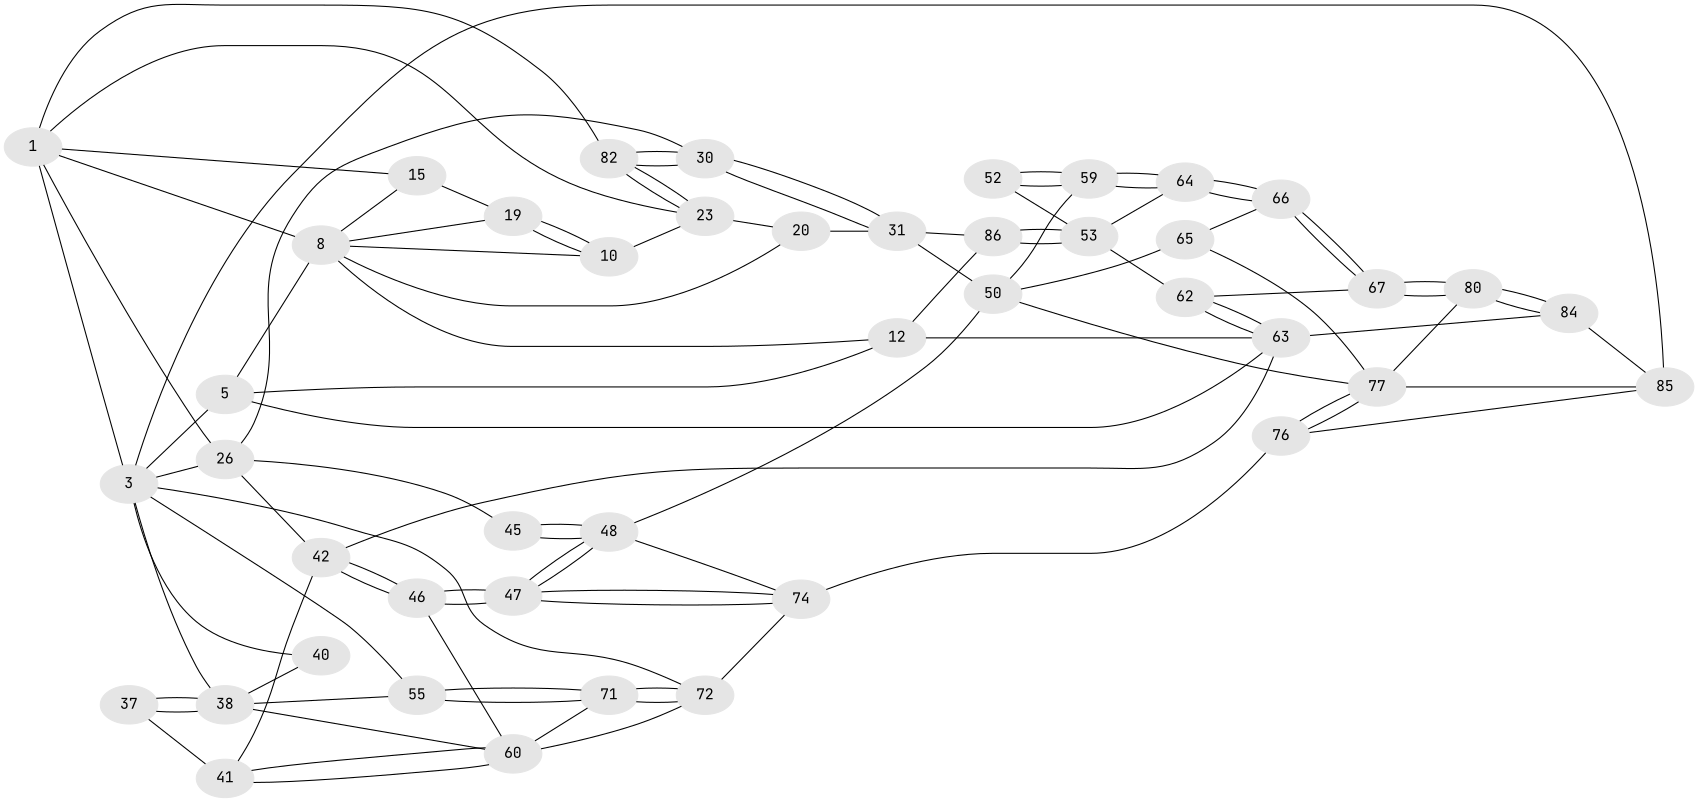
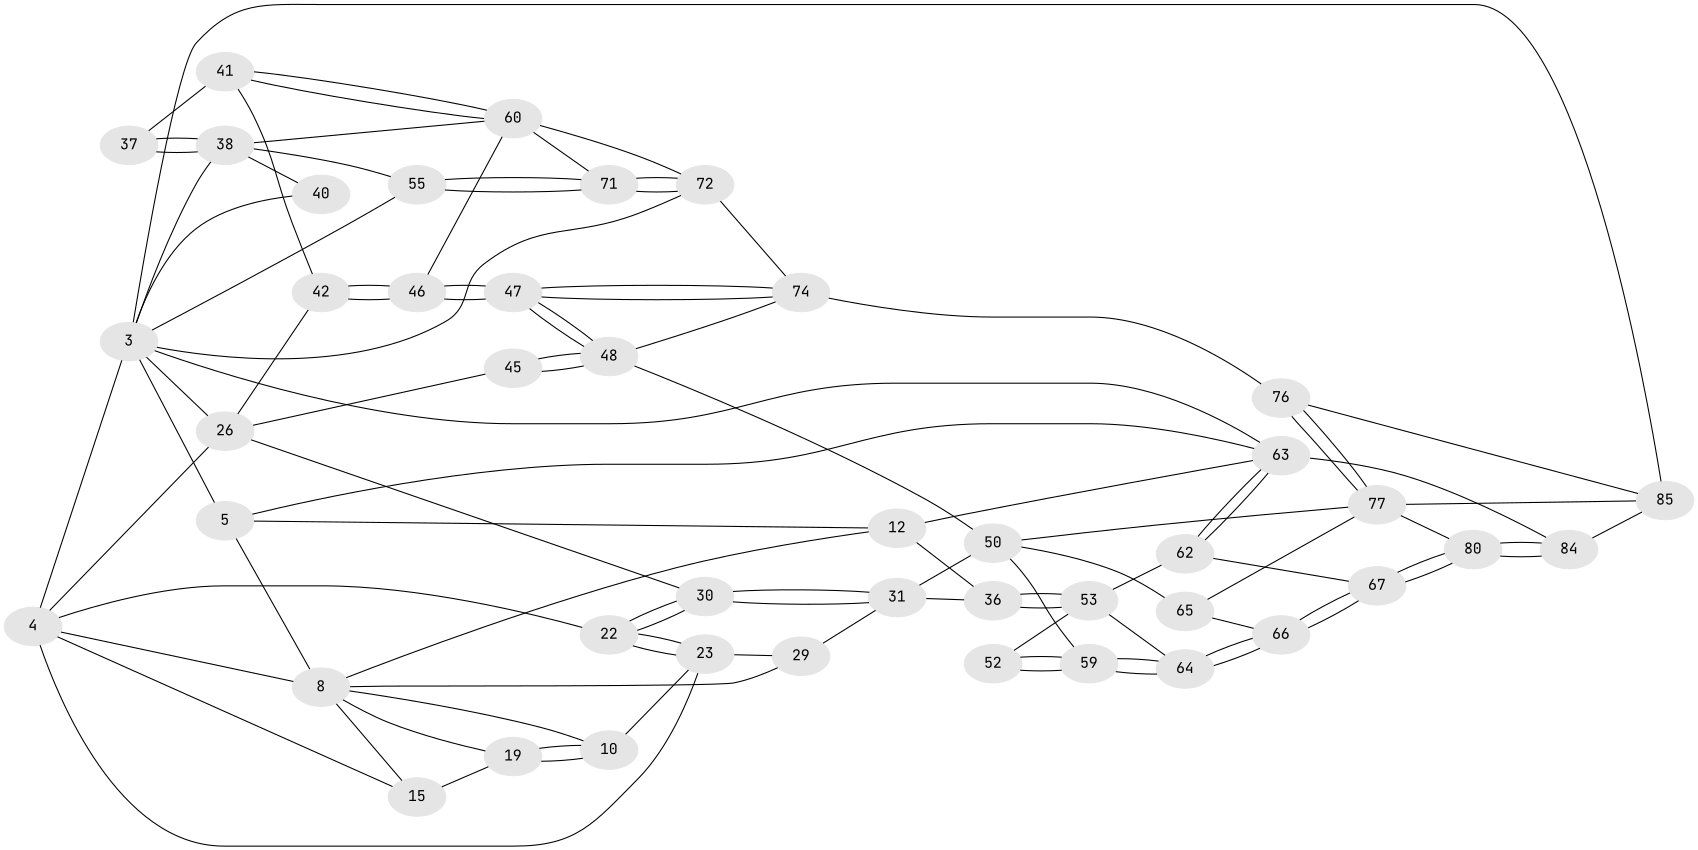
(33, 147) -> (33, 626)
(609, 159) -> (609, 635)
(801, 231) -> (801, 656)
(993, 237) -> (993, 601)
(831, 468) -> (710, 414)
